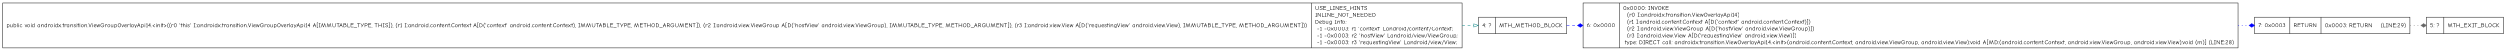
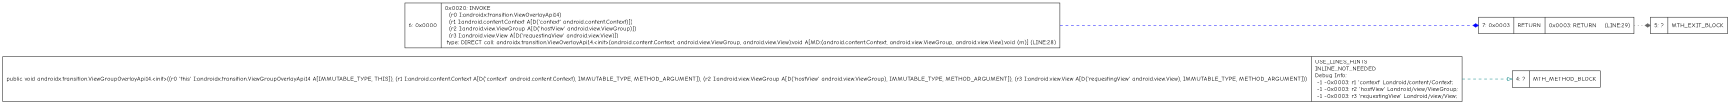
(1648, 8) -> (470, 8)
(1572, 25) -> none
(2244, 25) -> (1266, 25)
